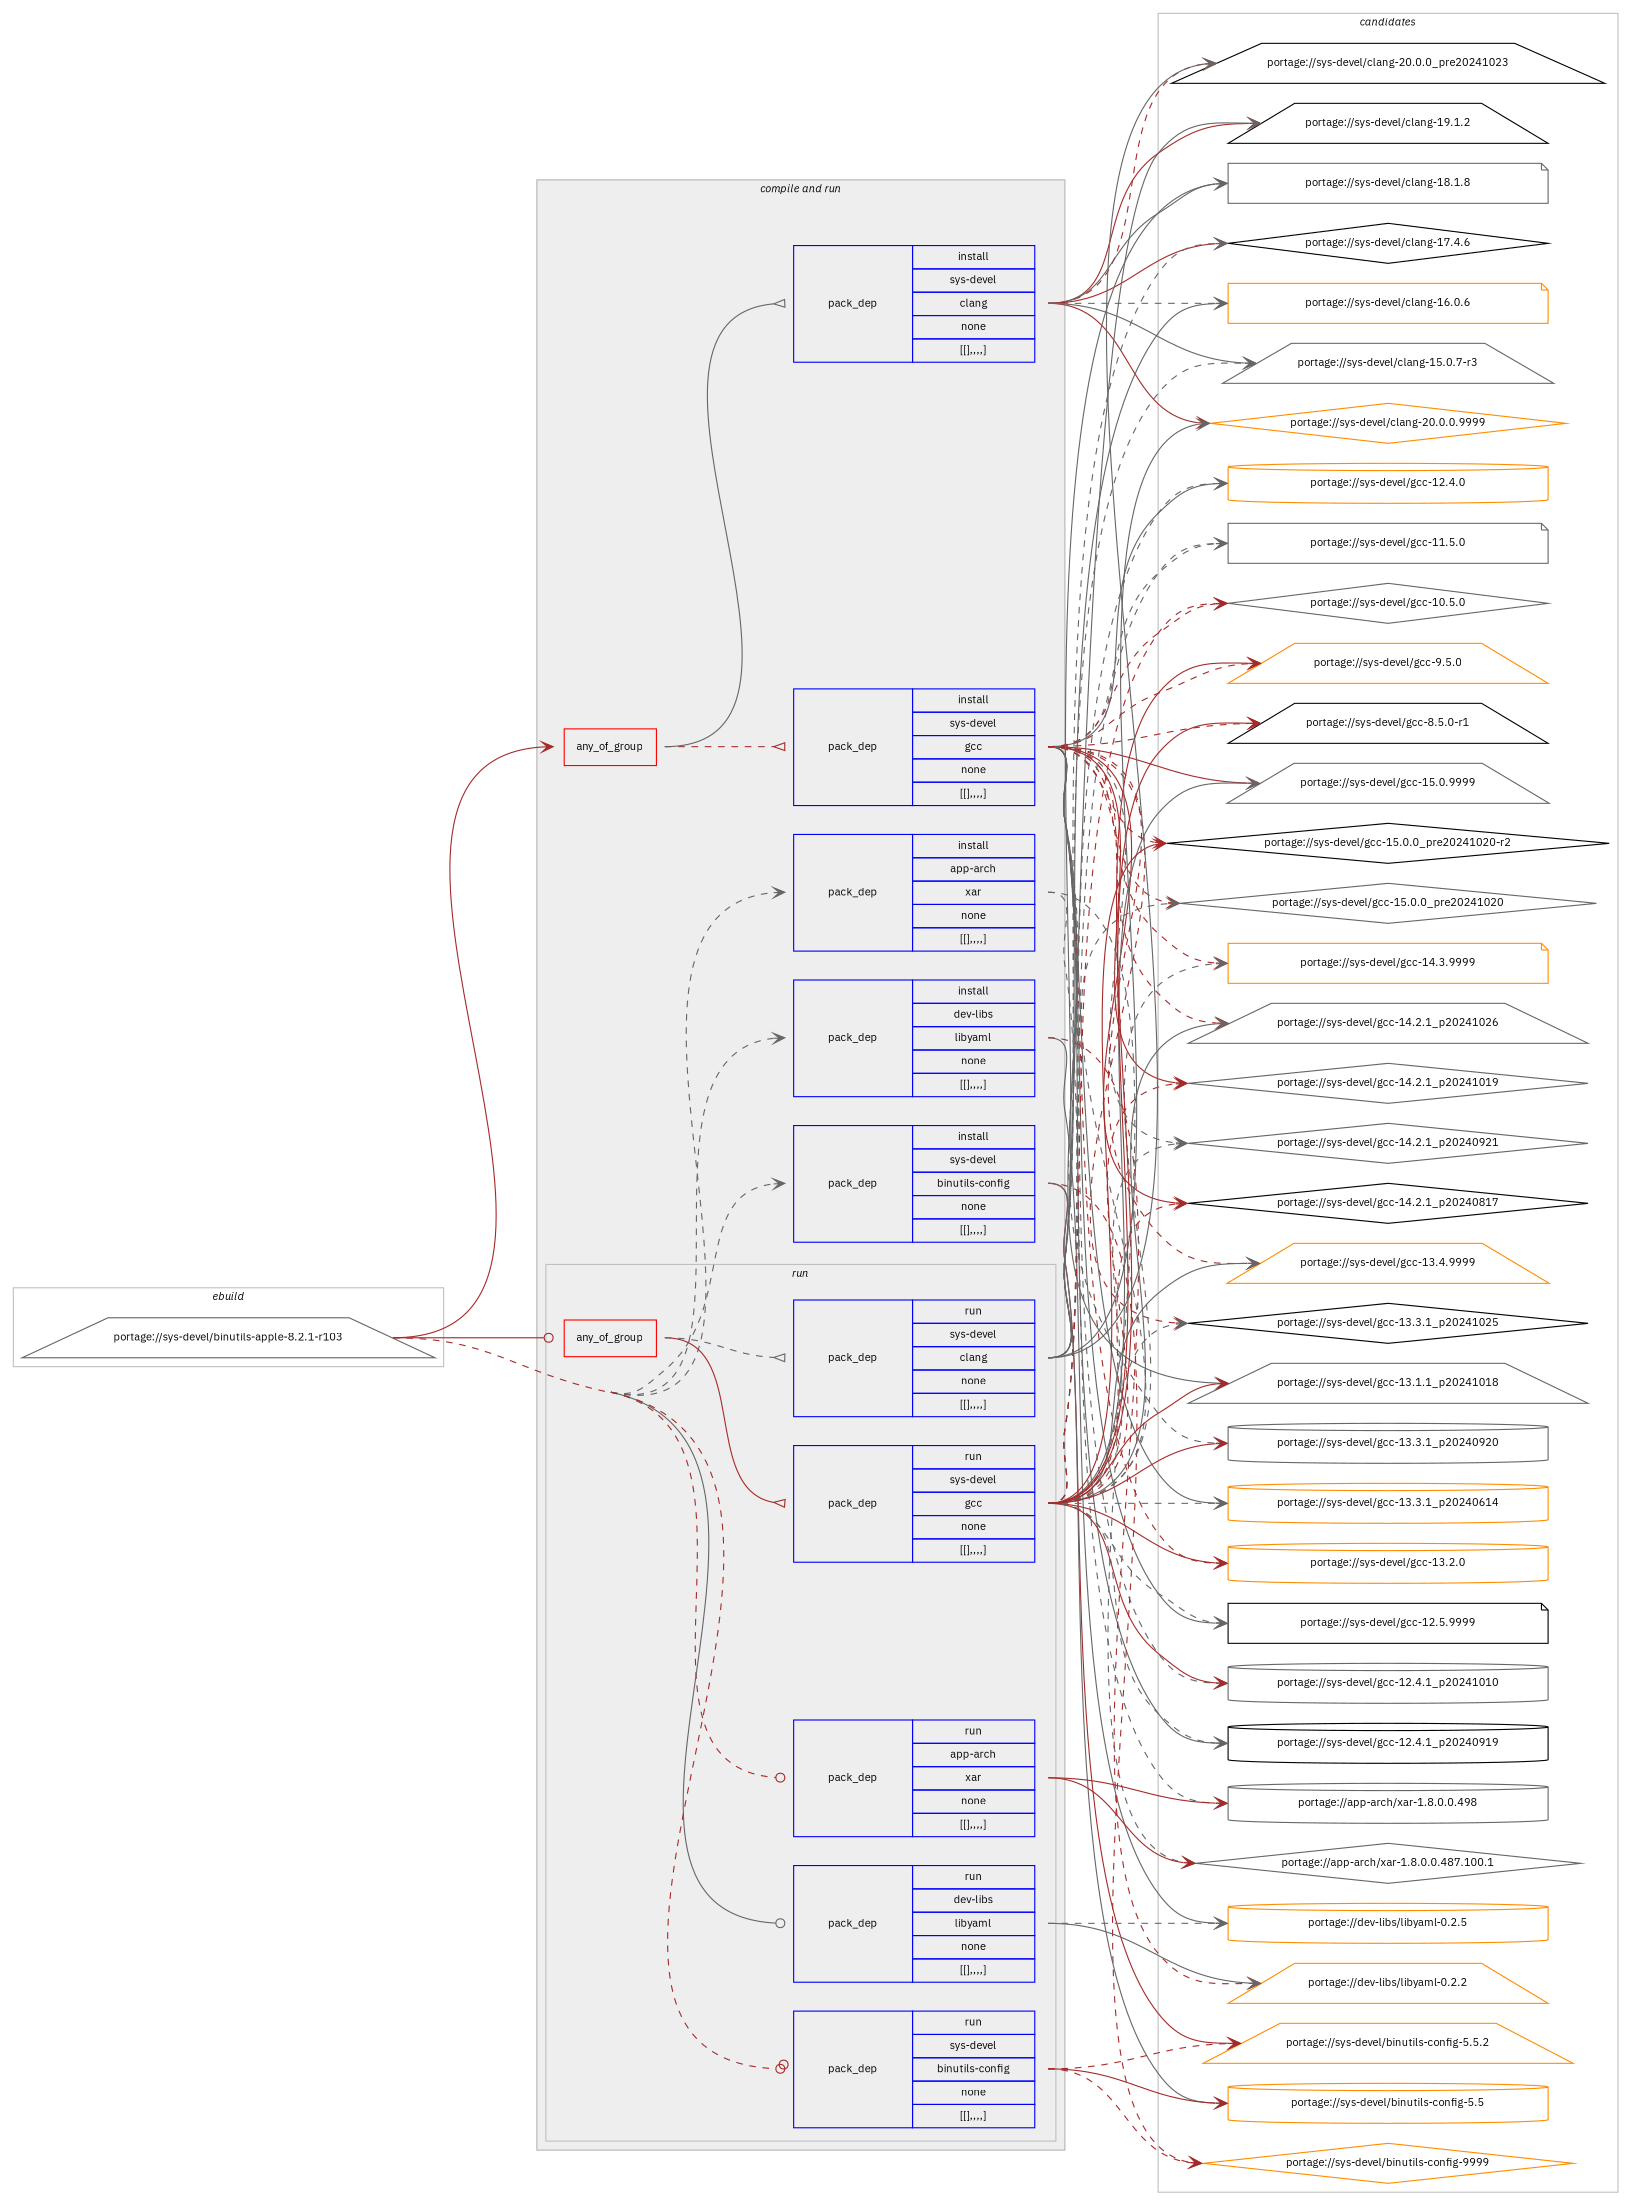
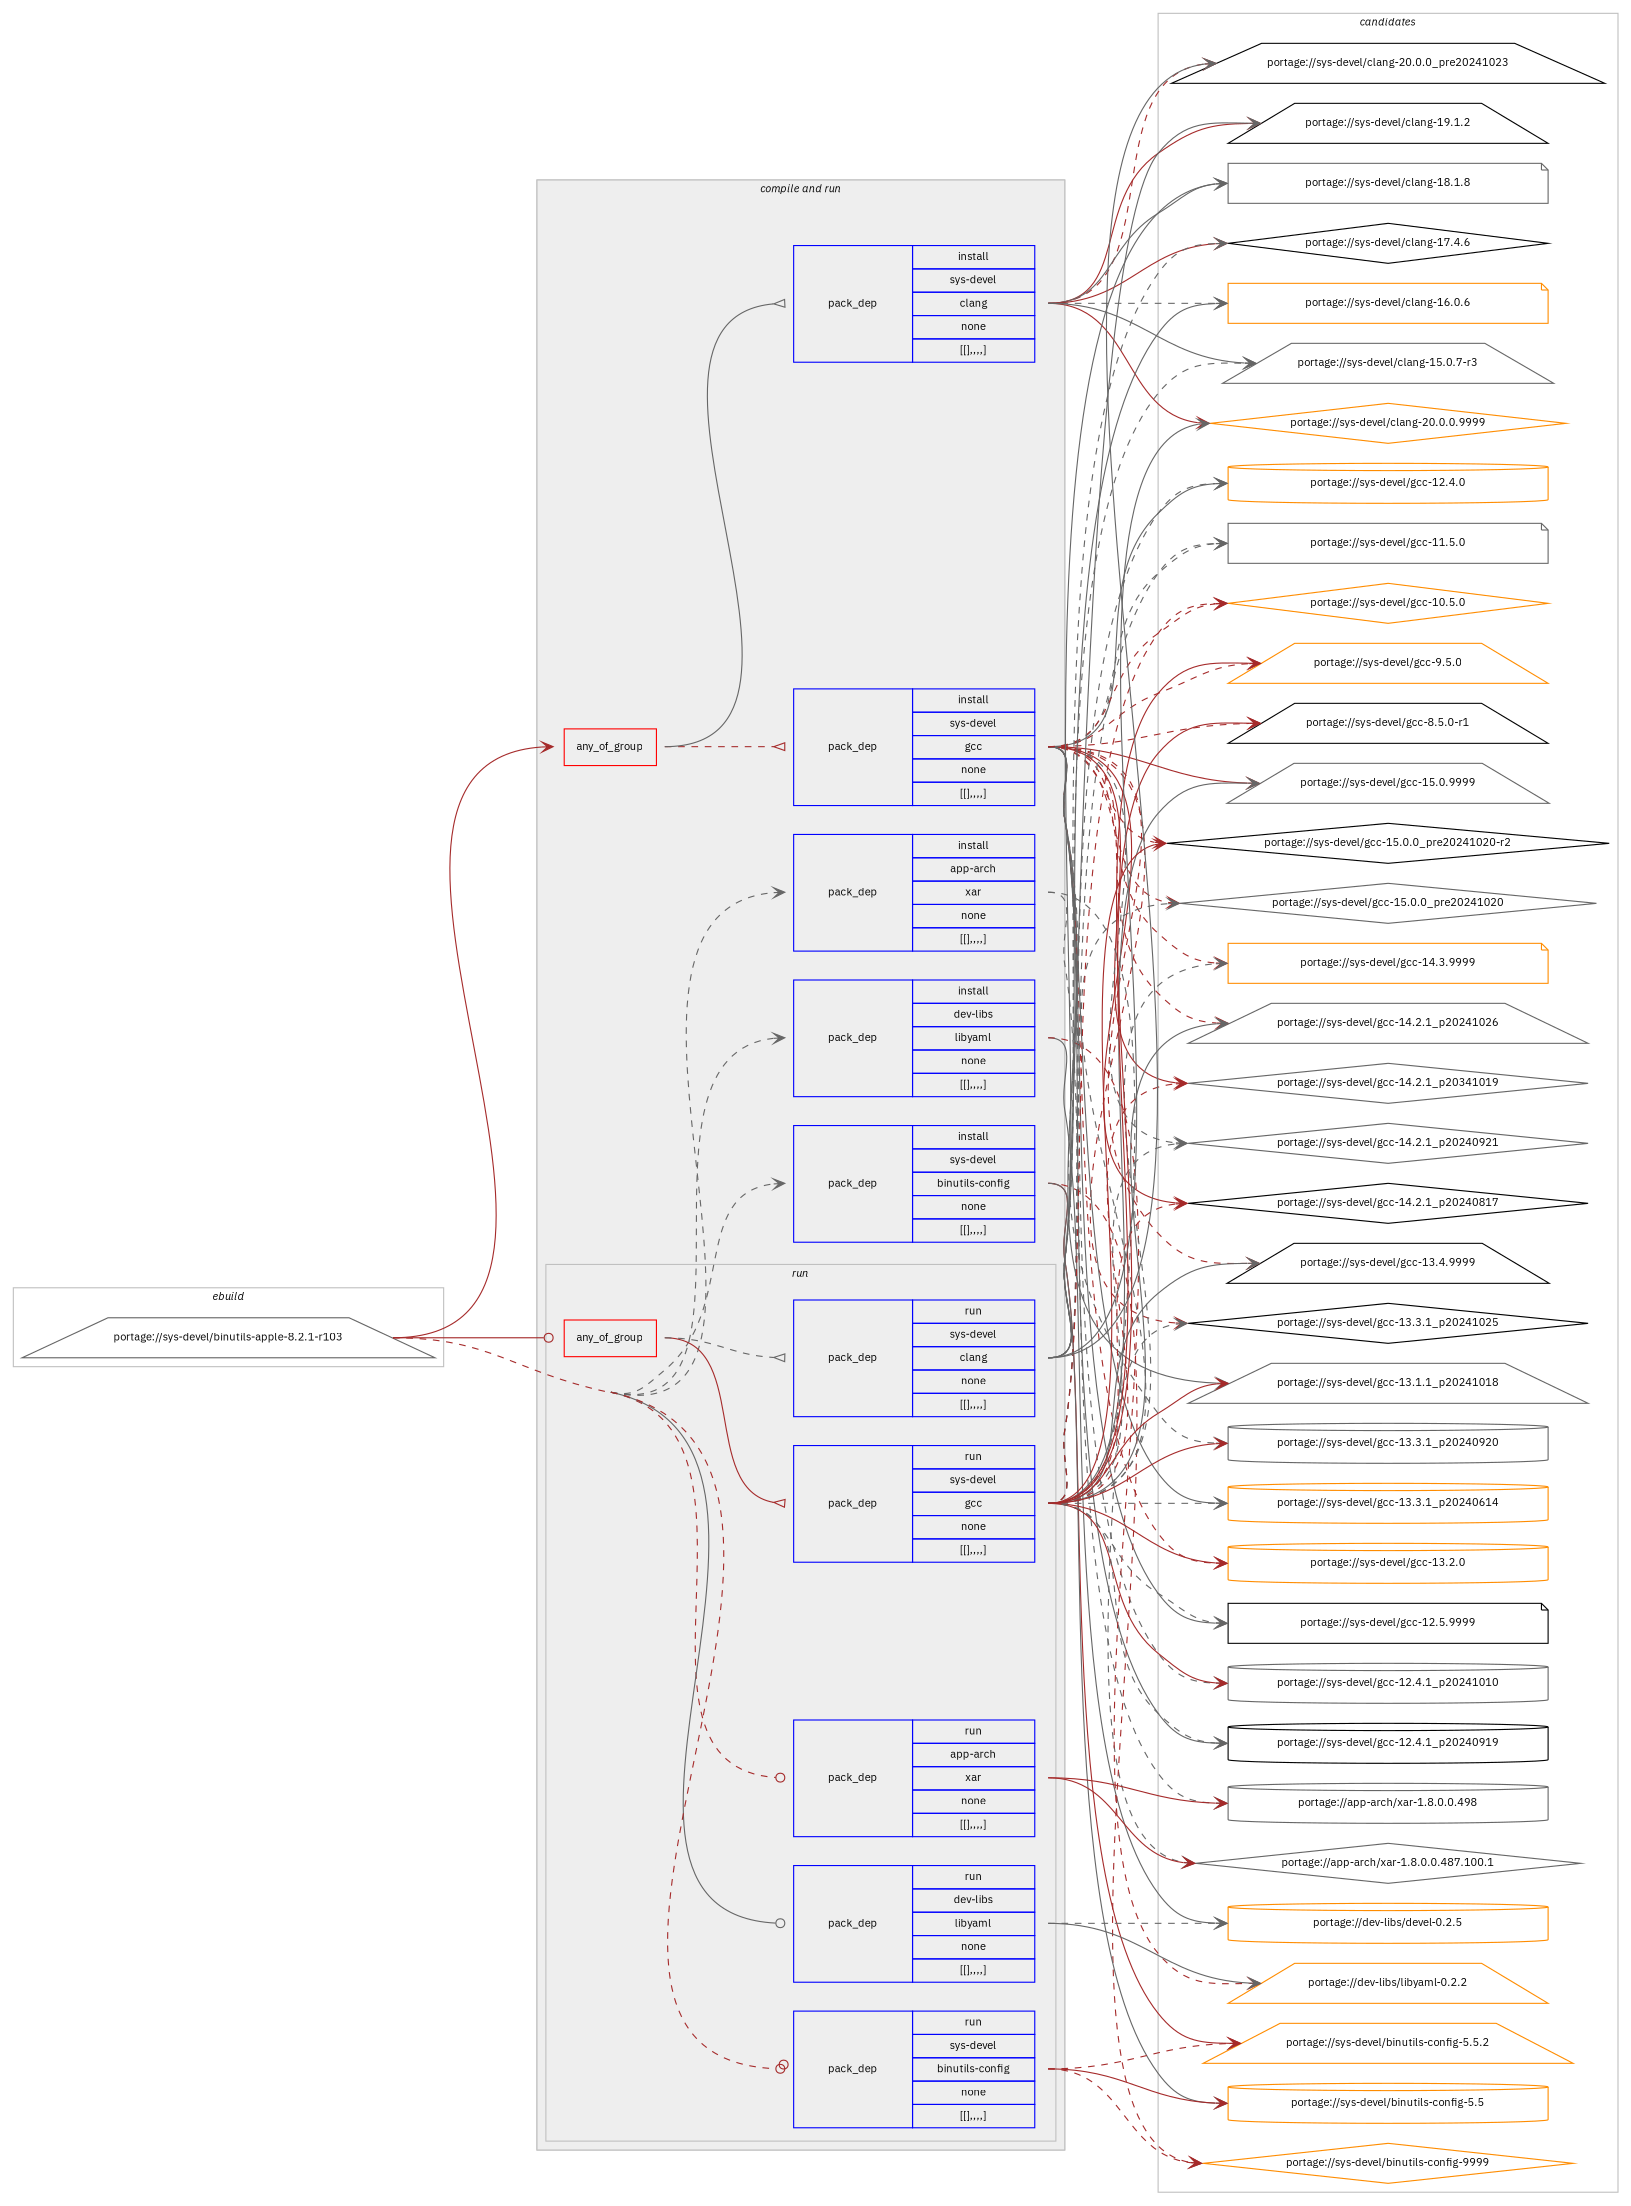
(1388, 603) -> (1388, 603)
(1388, 1083) -> (1388, 1083)
(1388, 1263) -> (1388, 1263)
(1388, 1923) -> (1388, 1923)
